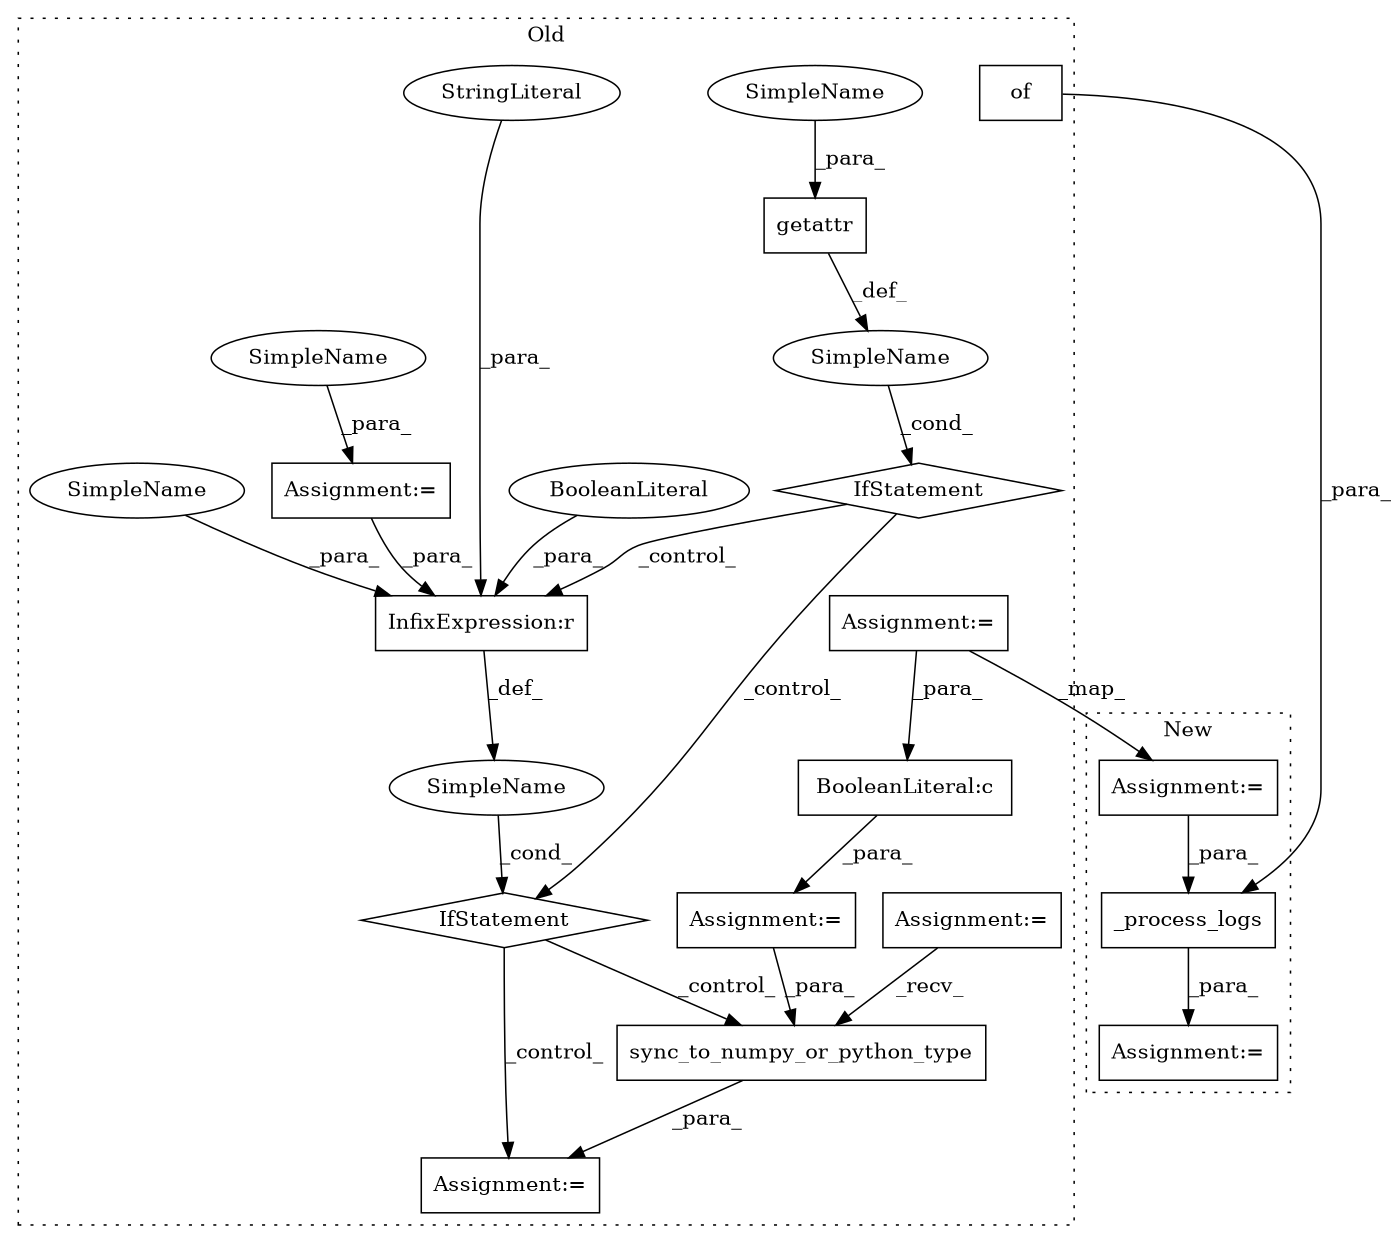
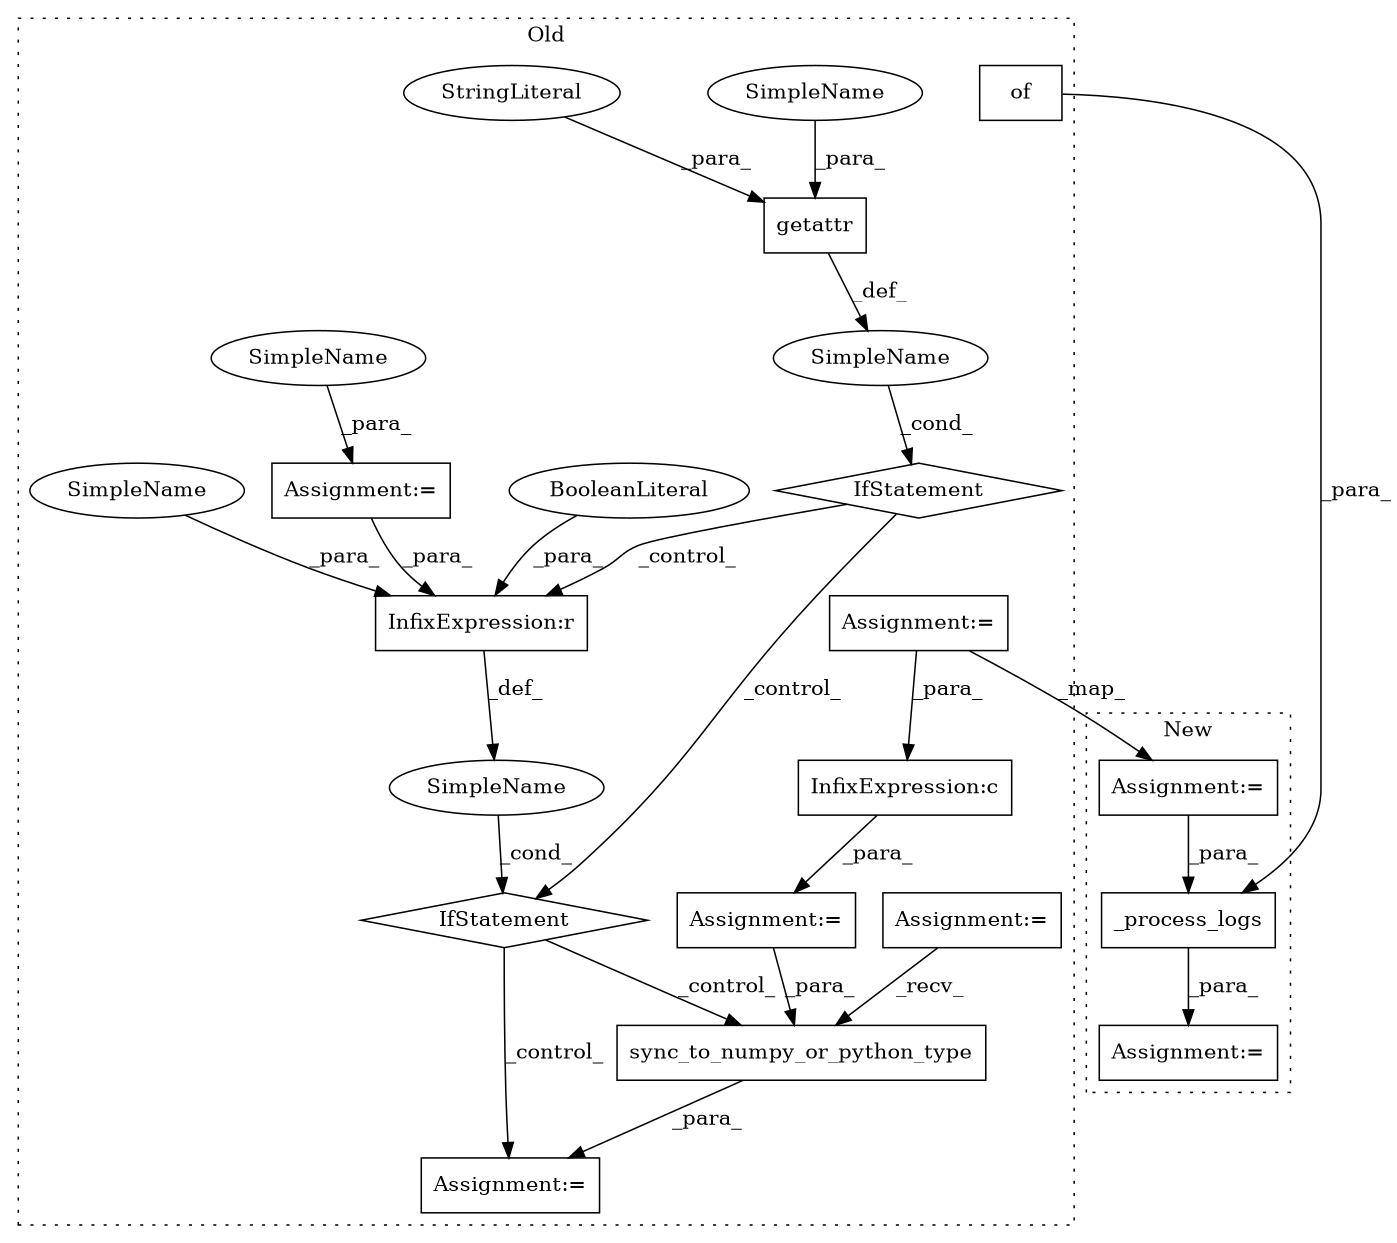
(480, 349) -> (657, 157)
(905, 788) -> (905, 788)
